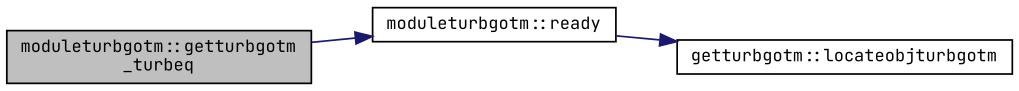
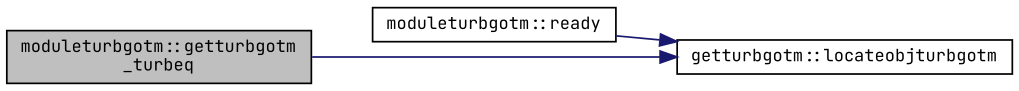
(333, 40) -> (486, 57)
